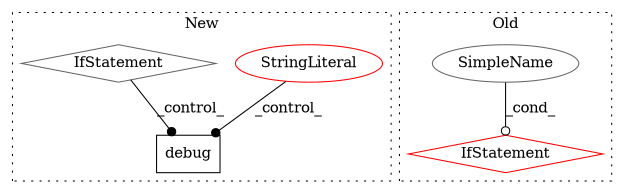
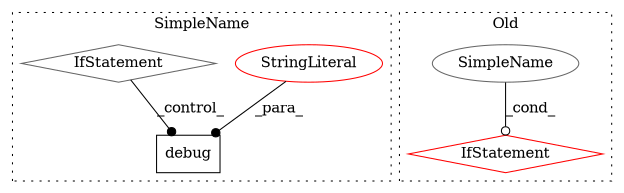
(202, 24) -> (202, 24)
(288, 109) -> (279, 109)
